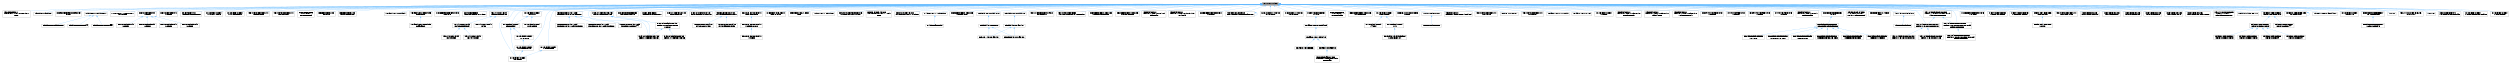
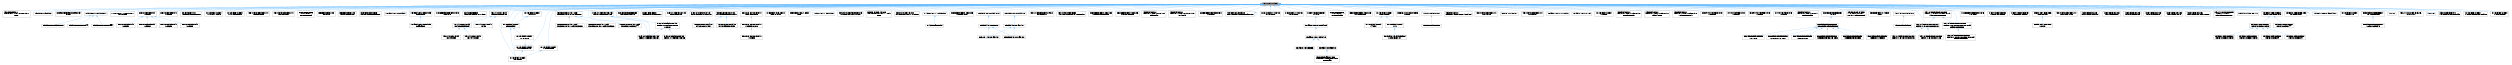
none -> (370, 14)
(532, 26) -> none
(523, 44) -> (525, 42)
